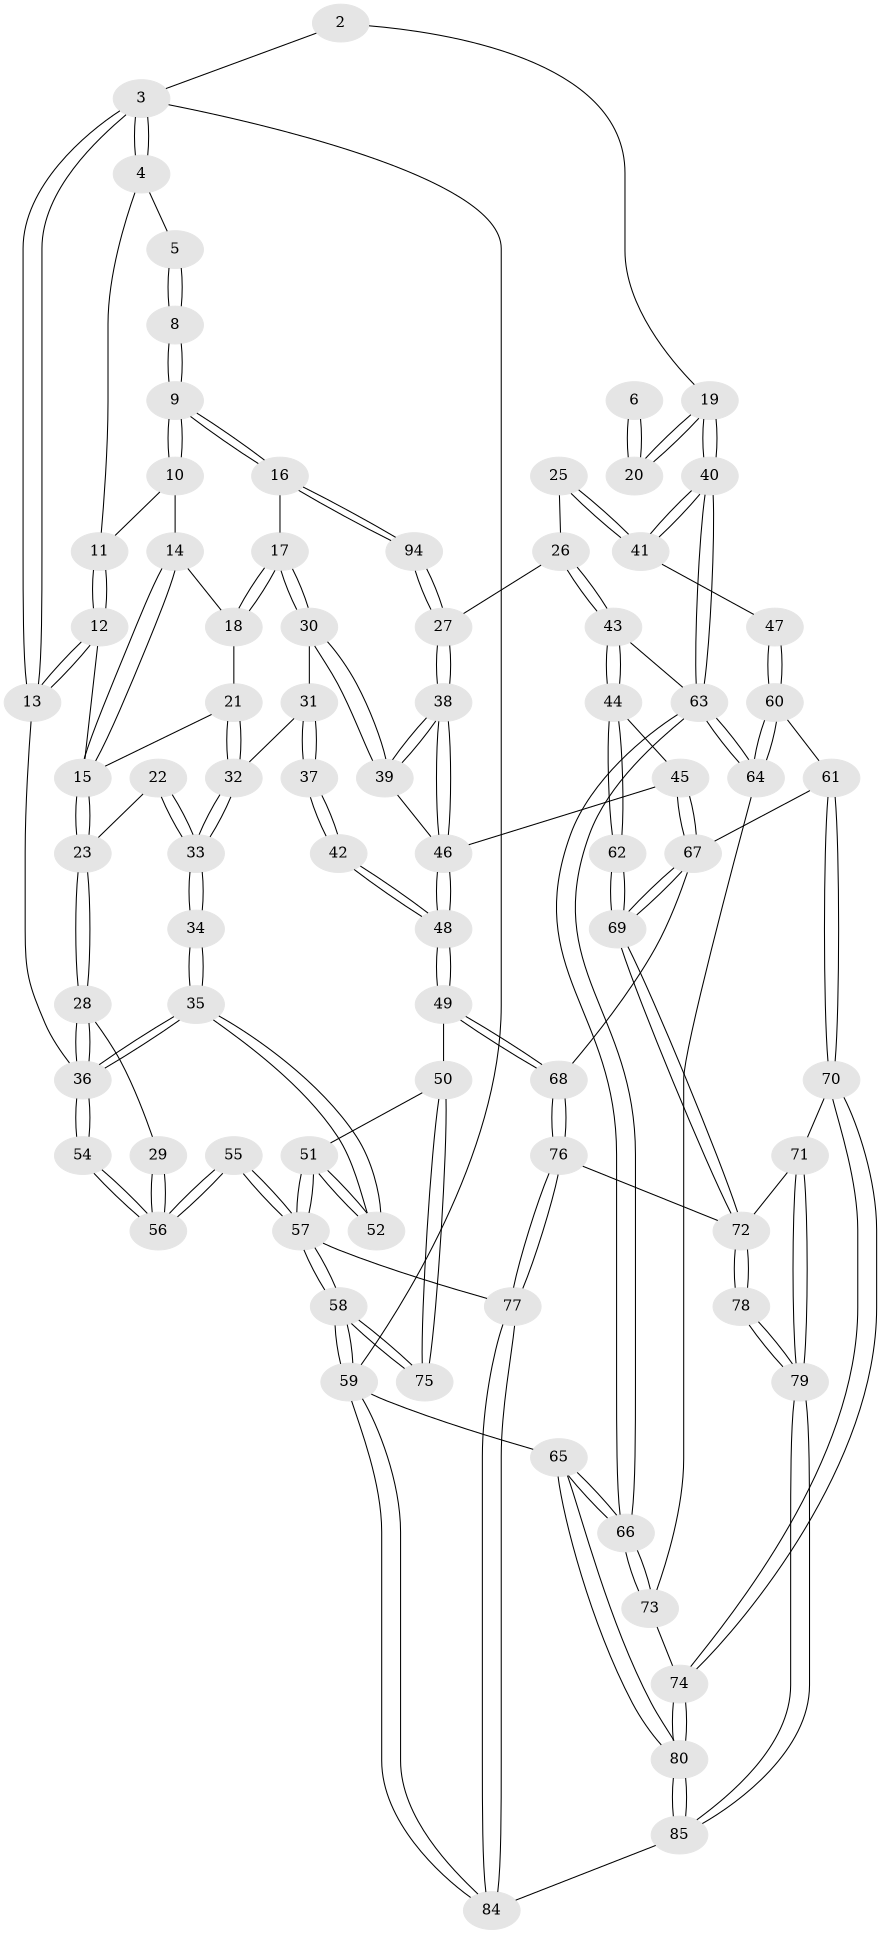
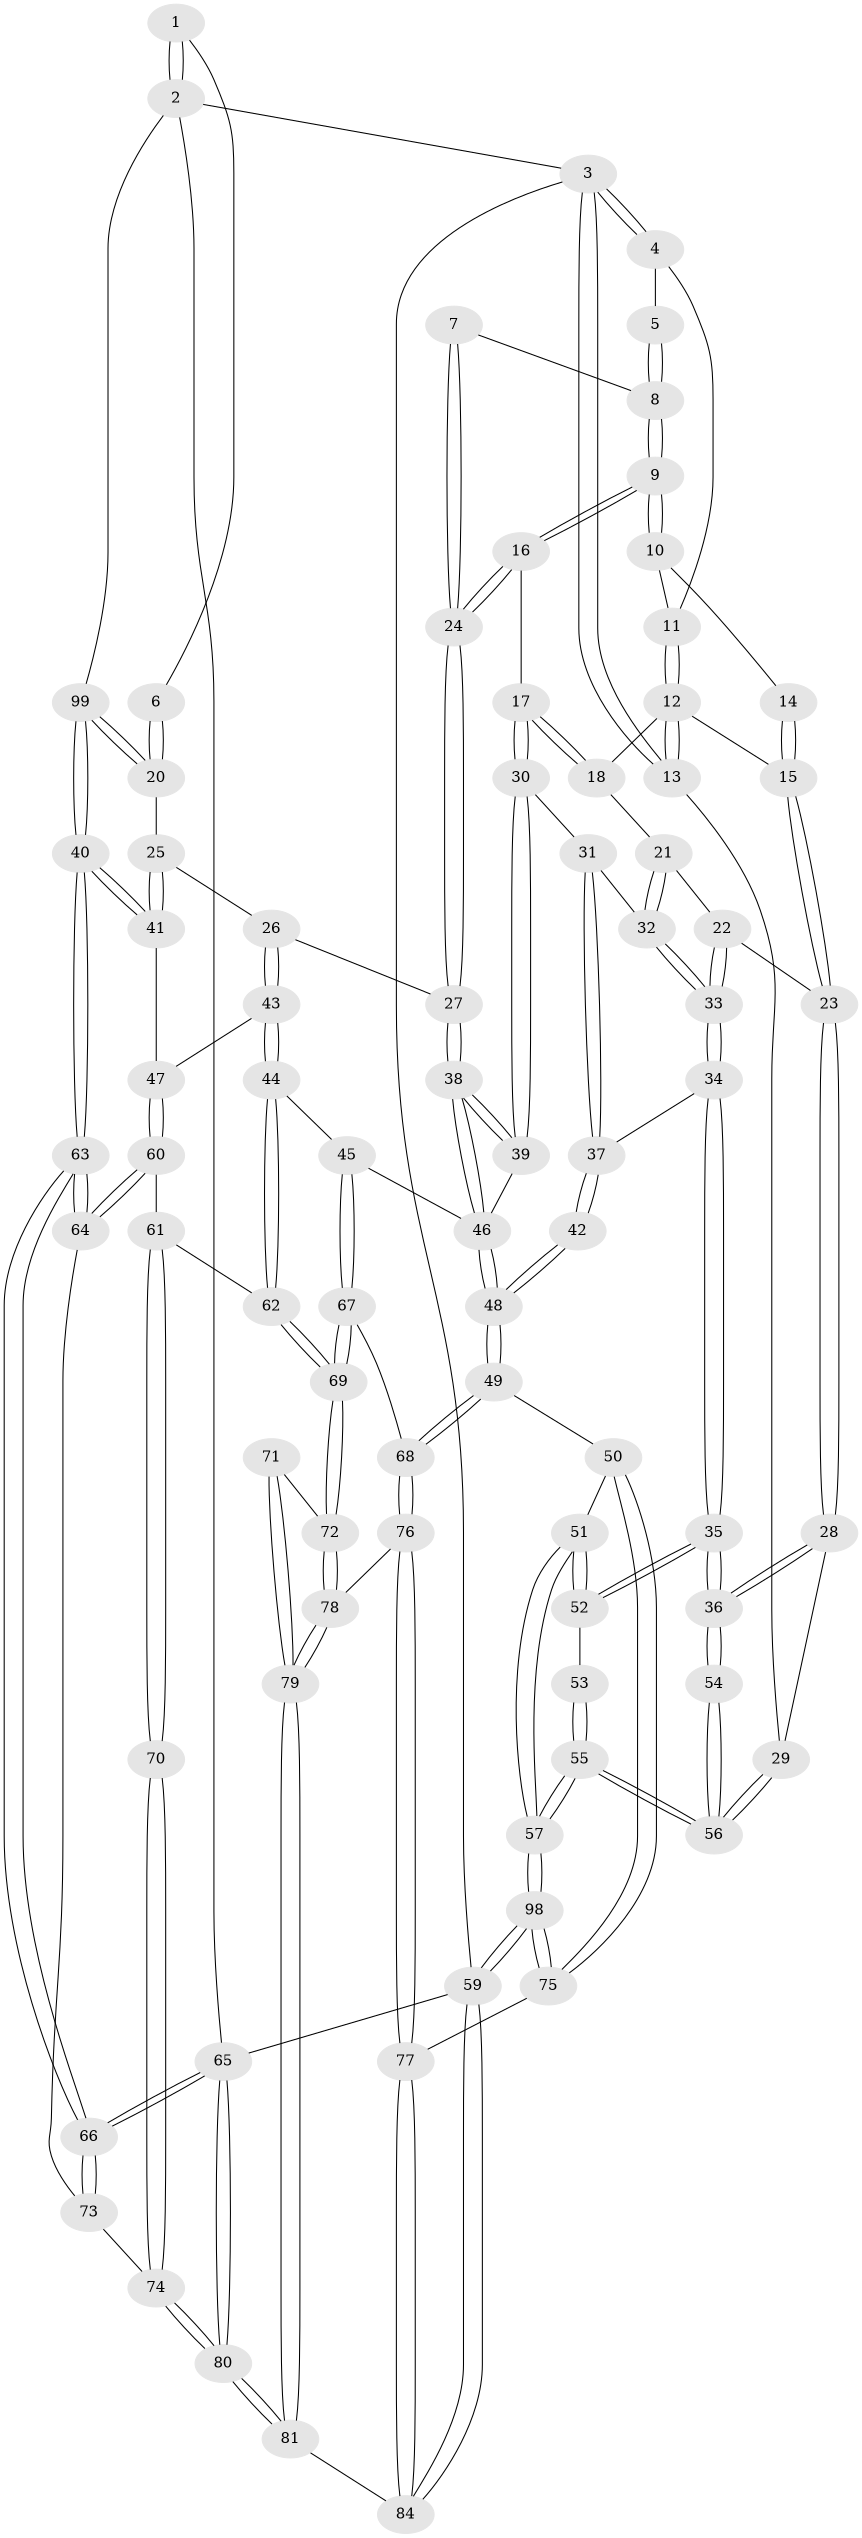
none -> (176, 23)
none -> (454, 325)
(710, 401) -> (81, 703)
(414, 552) -> (454, 627)
(204, 589) -> (627, 748)
(657, 665) -> (221, 1038)
(158, 740) -> (693, 891)
none -> (156, 816)
(762, 816) -> (206, 1264)
(25, 897) -> (772, 1256)
none -> (214, 1079)
none -> (655, 1118)
(816, 1118) -> none
(650, 1193) -> (368, 1571)
(404, 1273) -> (472, 2026)
(339, 1307) -> (535, 1911)
none -> (580, 1684)
(680, 1835) -> (290, 2439)
